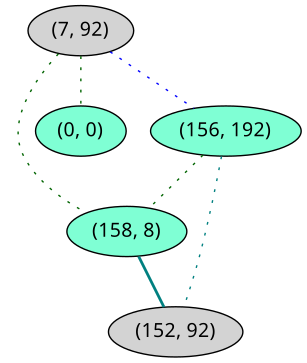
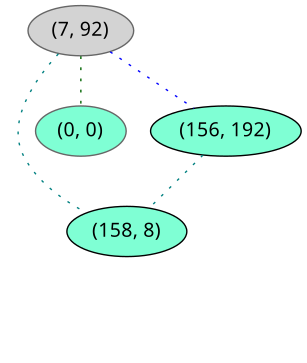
(81, 31) -> (81, 31)
(81, 131) -> (81, 131)
(19, 143) -> (19, 143)
(176, 181) -> (176, 181)
(176, 332) -> none
